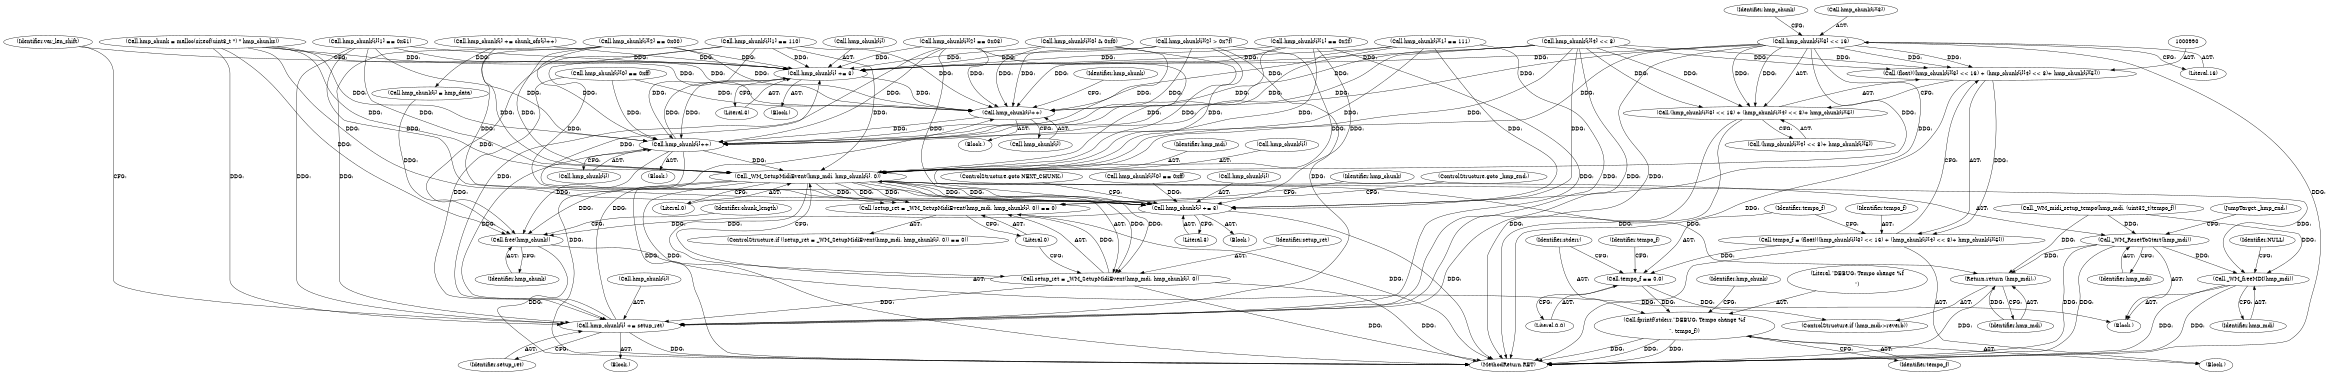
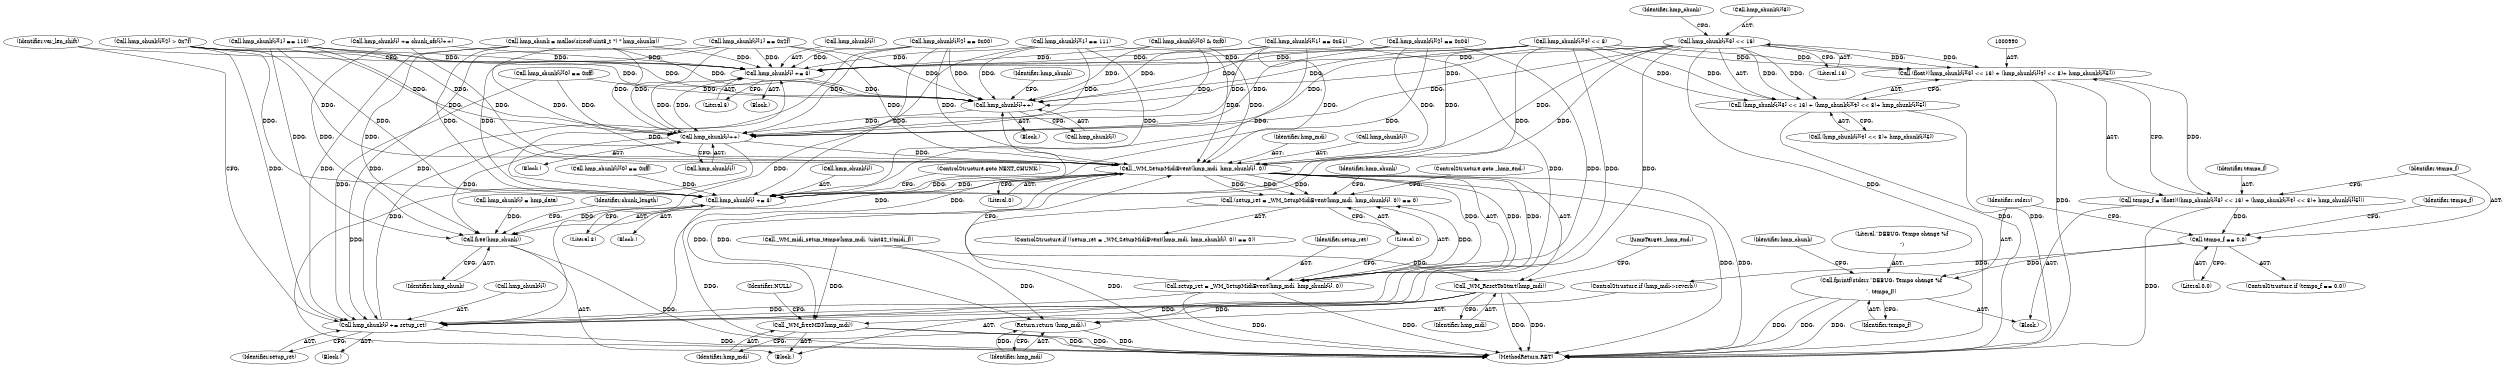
(458, 66) -> (331, 158)
(2099, 209) -> (838, 240)
none -> (2296, 287)
(1939, 310) -> (1358, 311)
